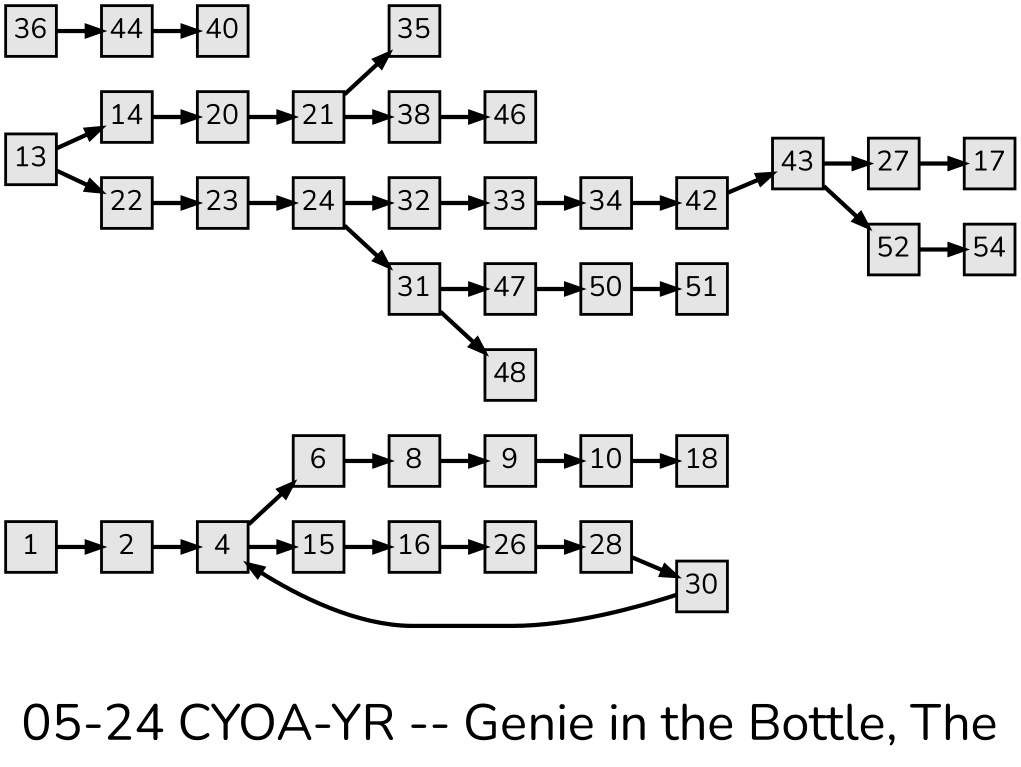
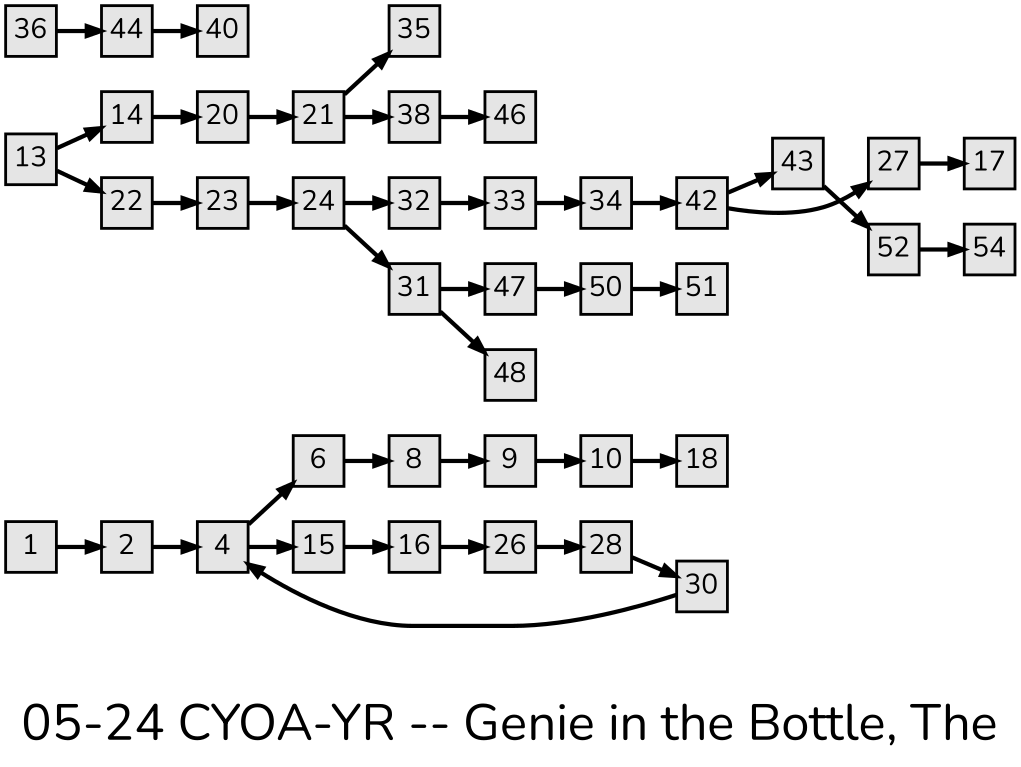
(839, 164) -> (794, 212)
